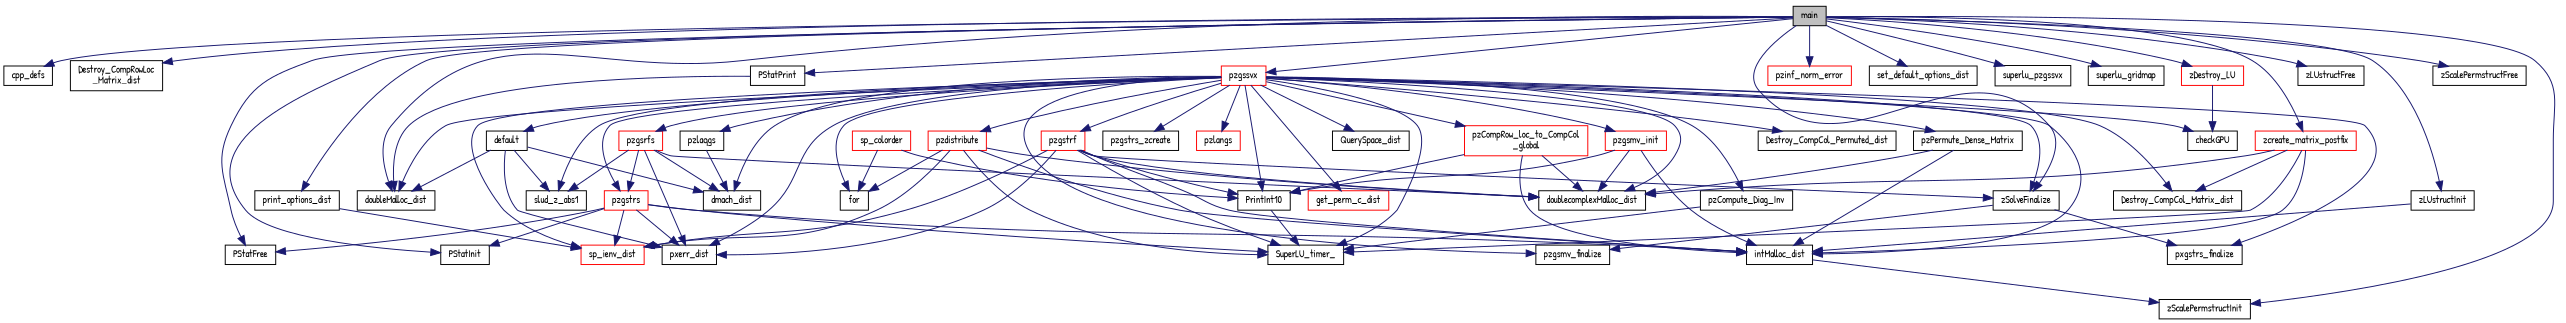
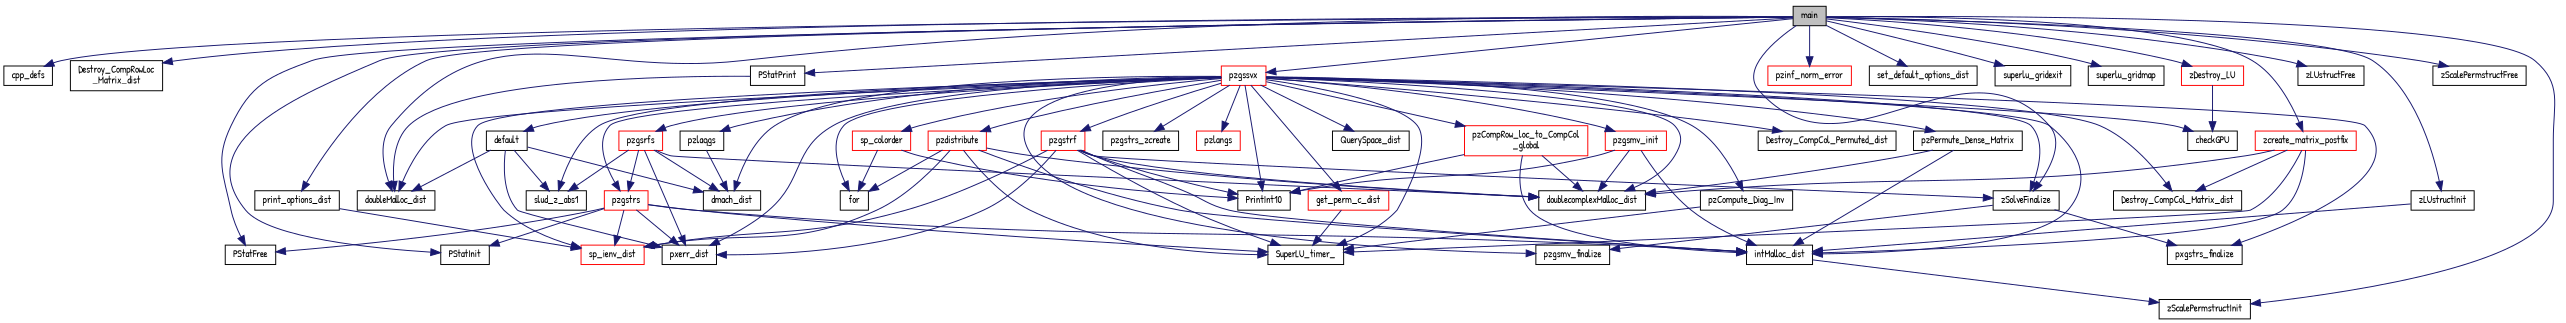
(2033, 76) -> (2033, 76)
none -> (1042, 101)
(1284, 227) -> (1330, 224)
